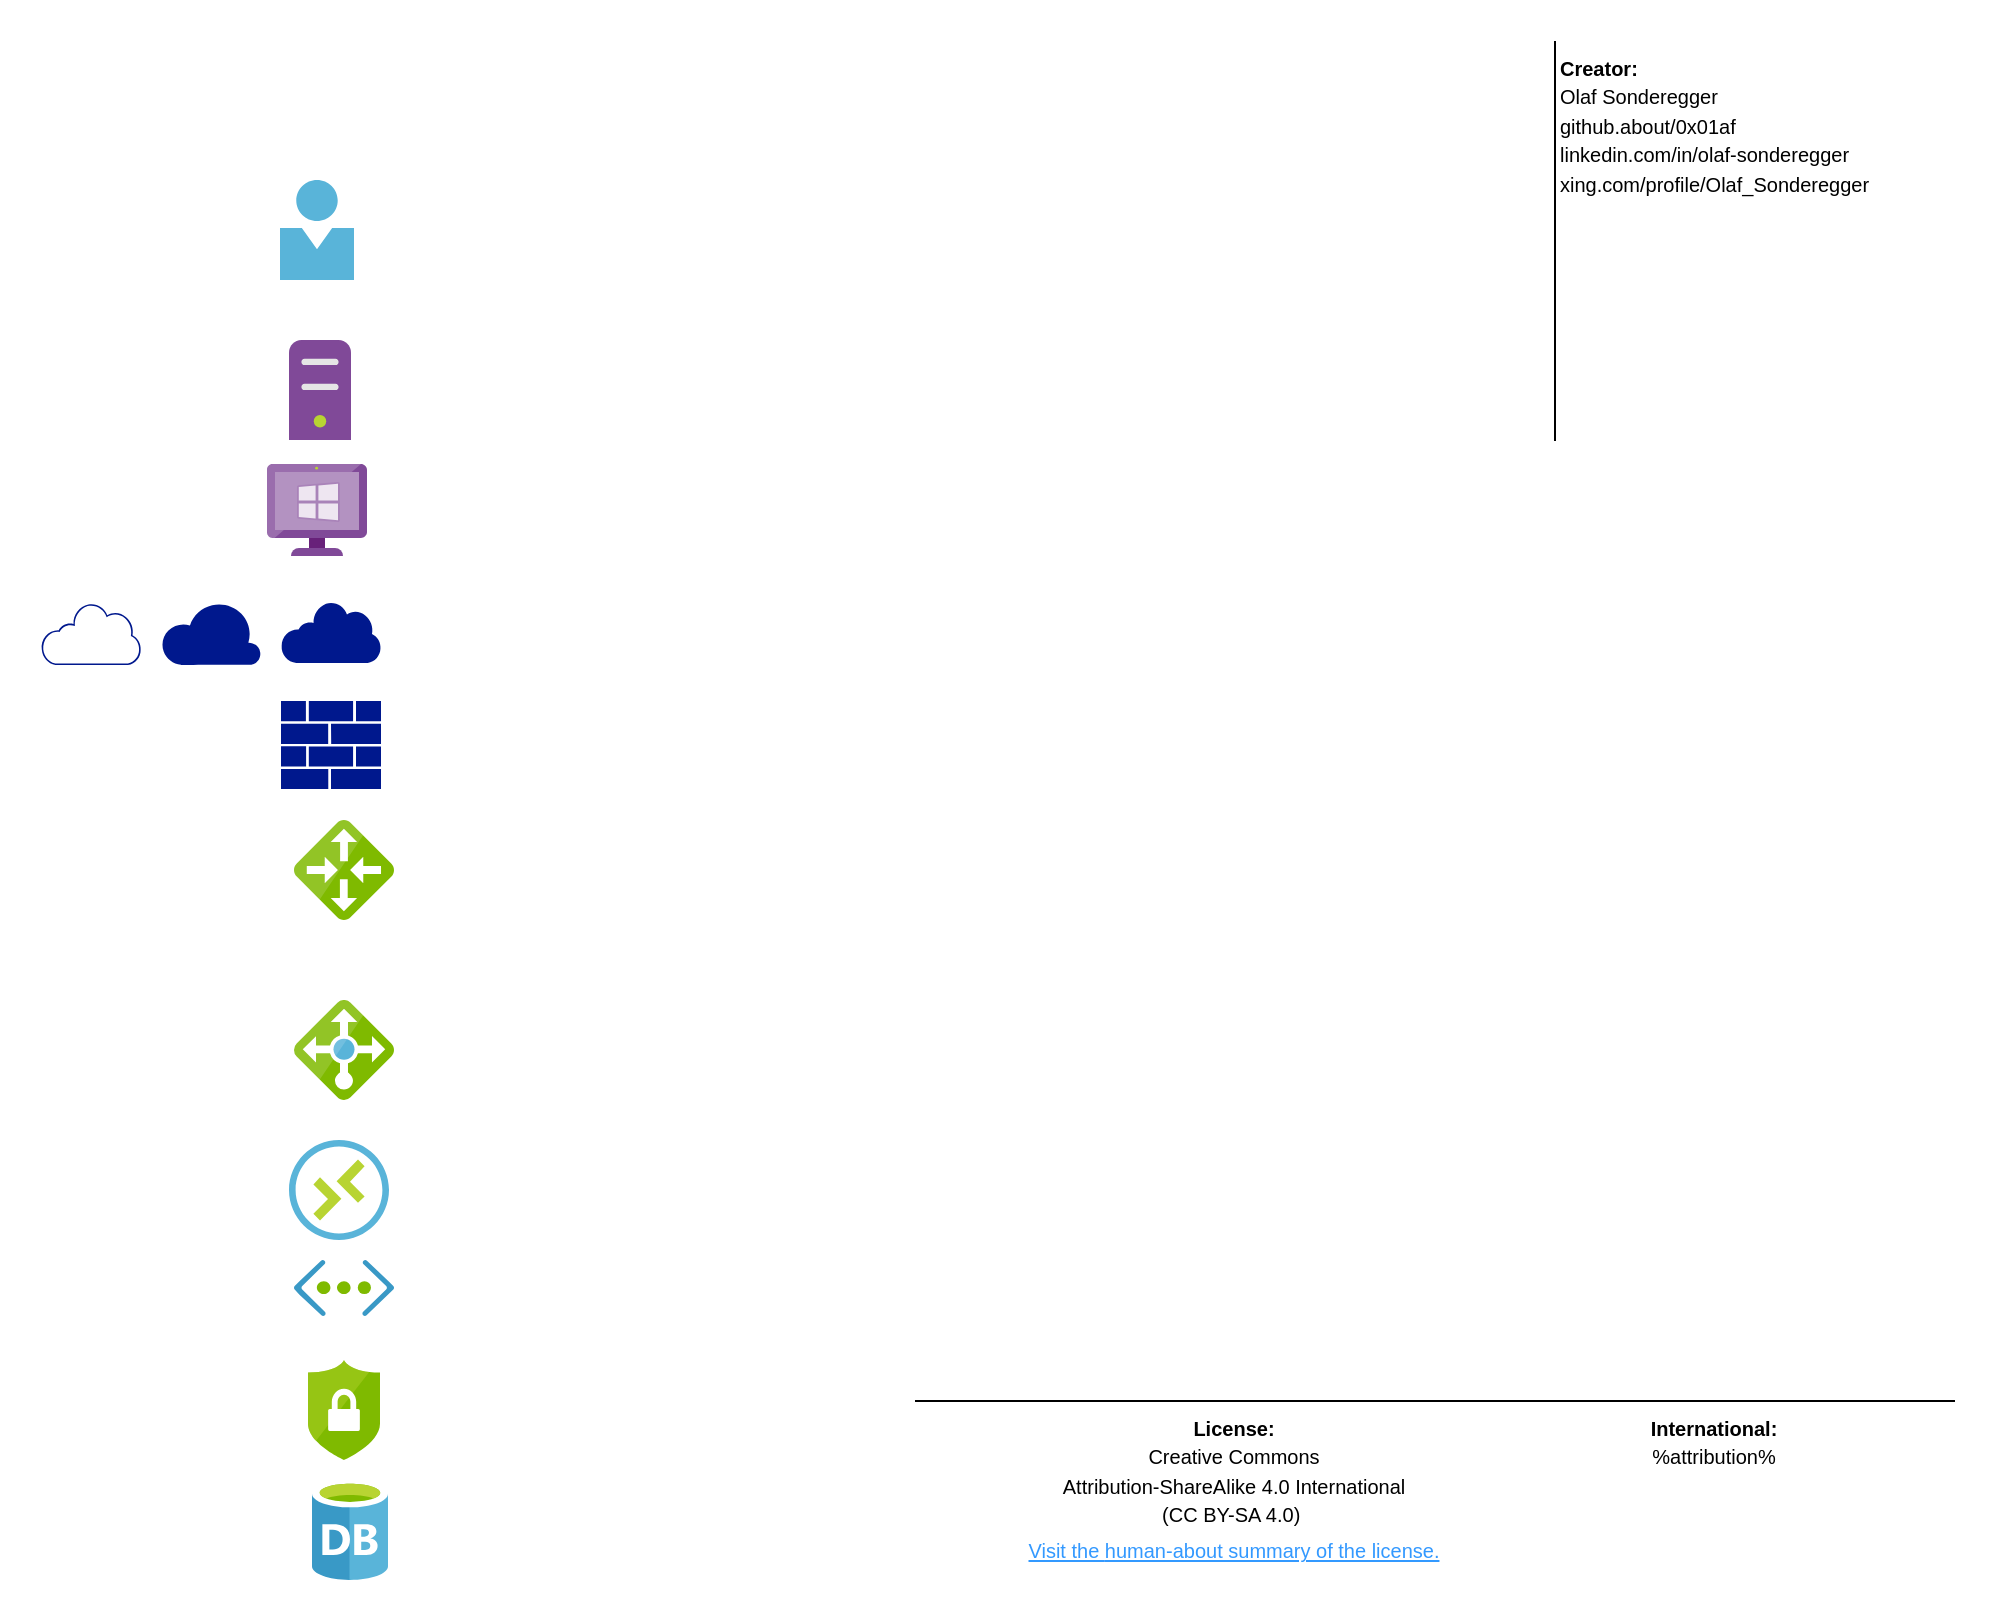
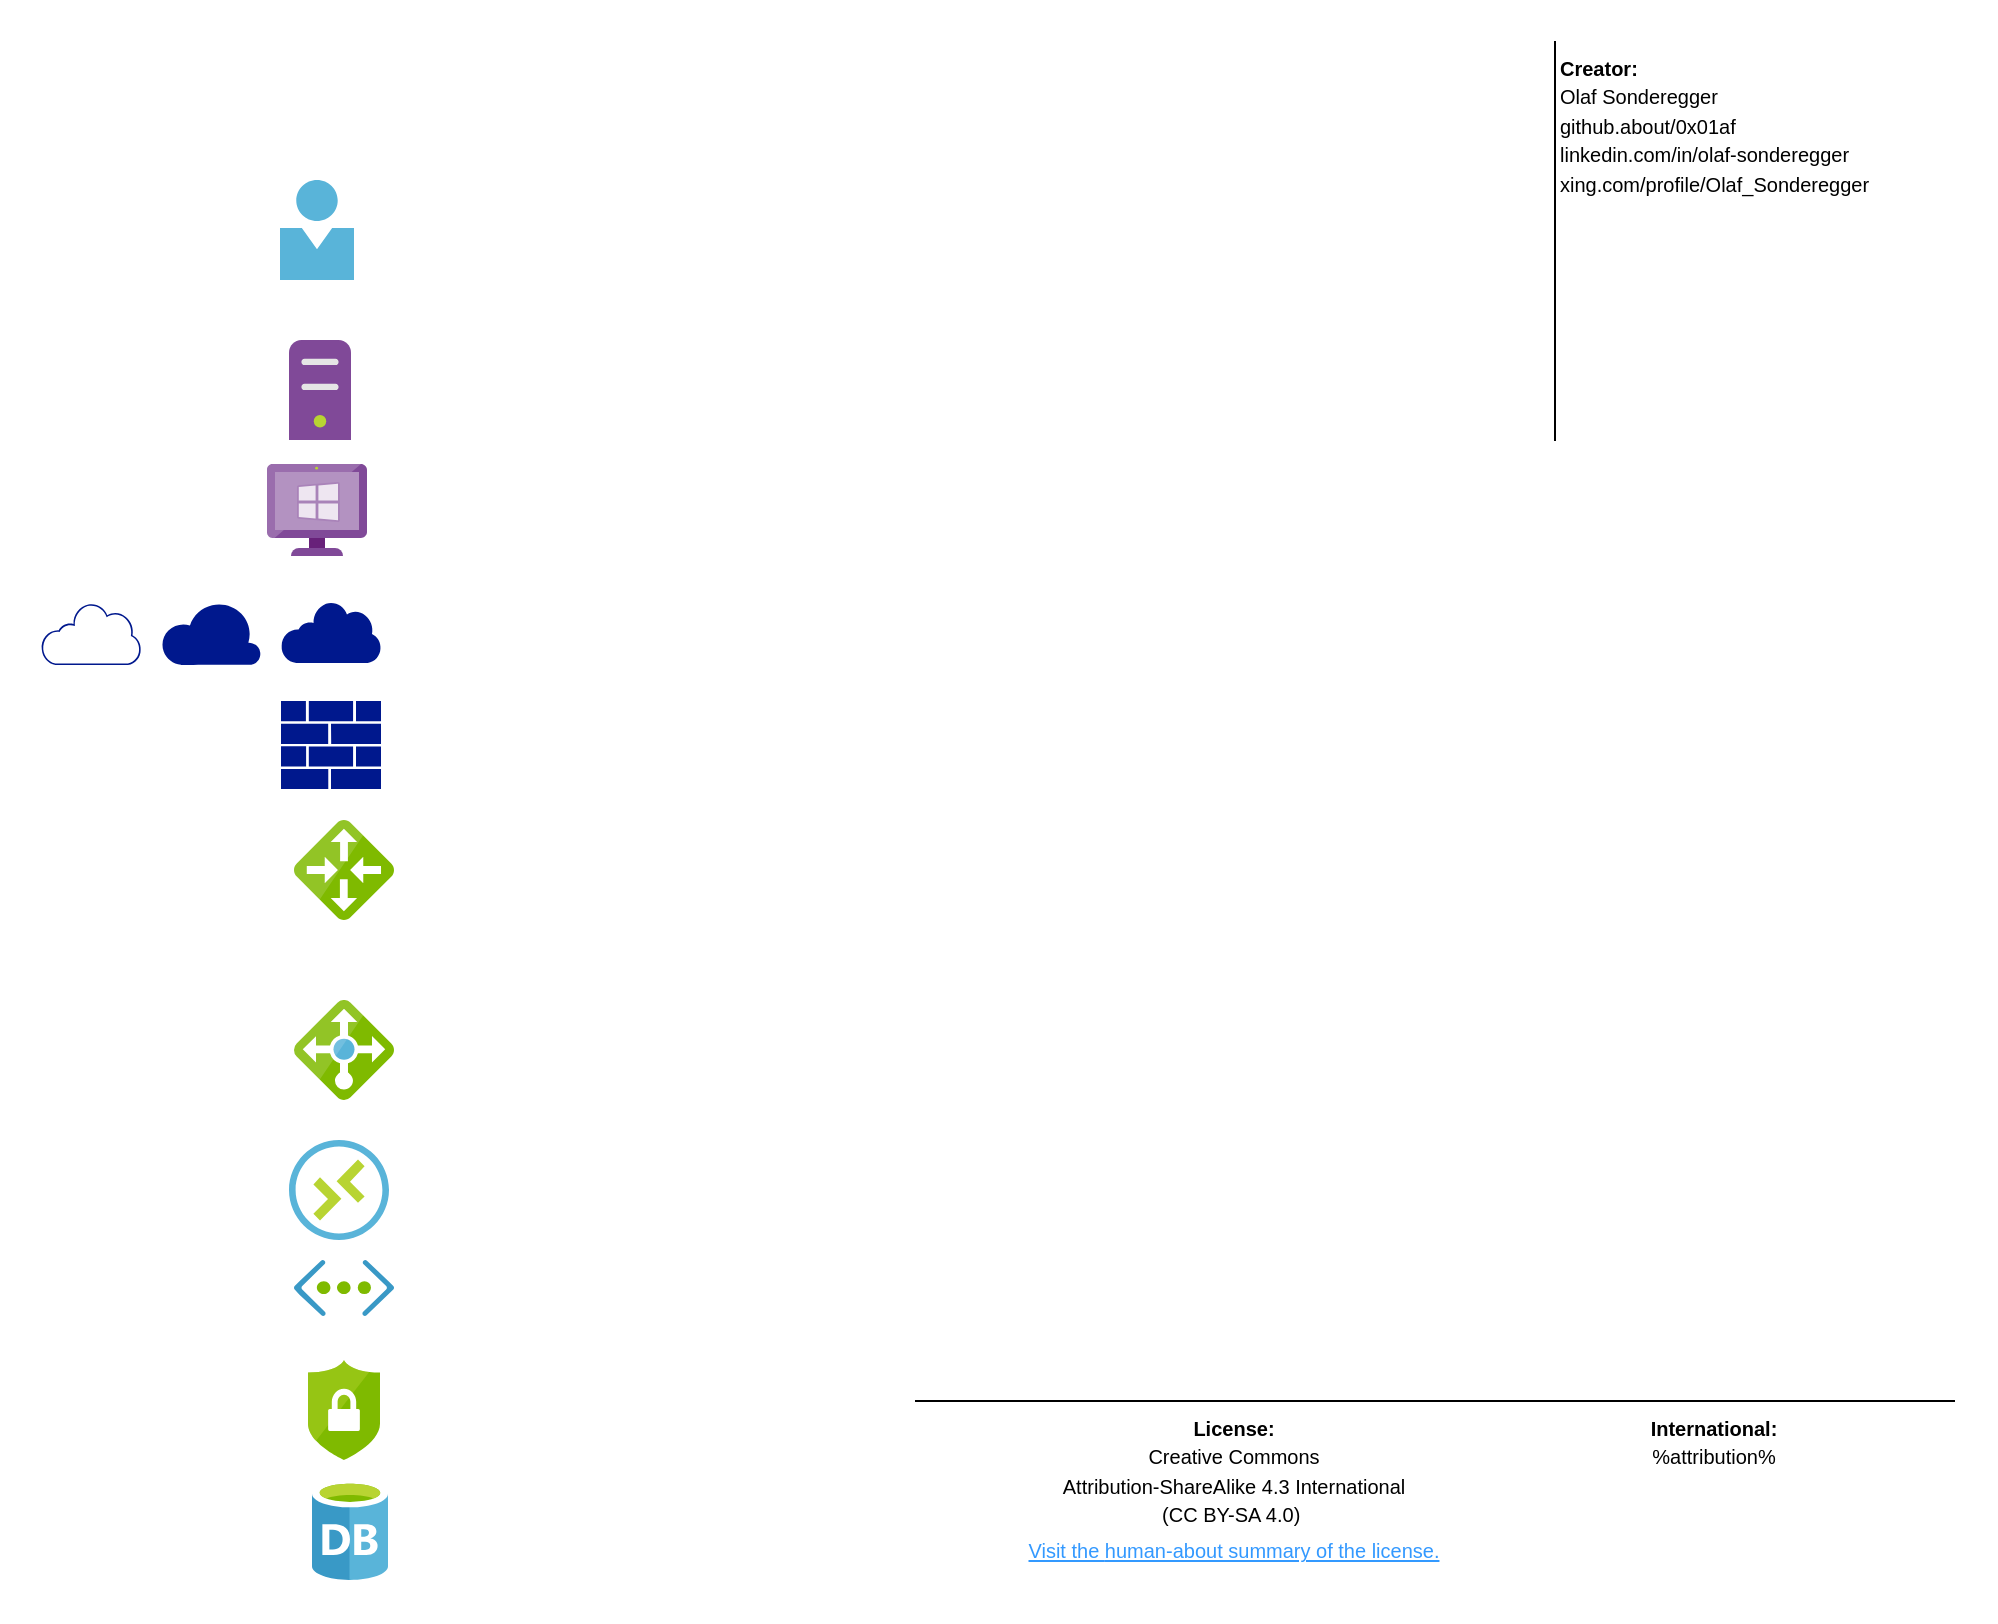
(1235, 1487) -> (1235, 1487)
